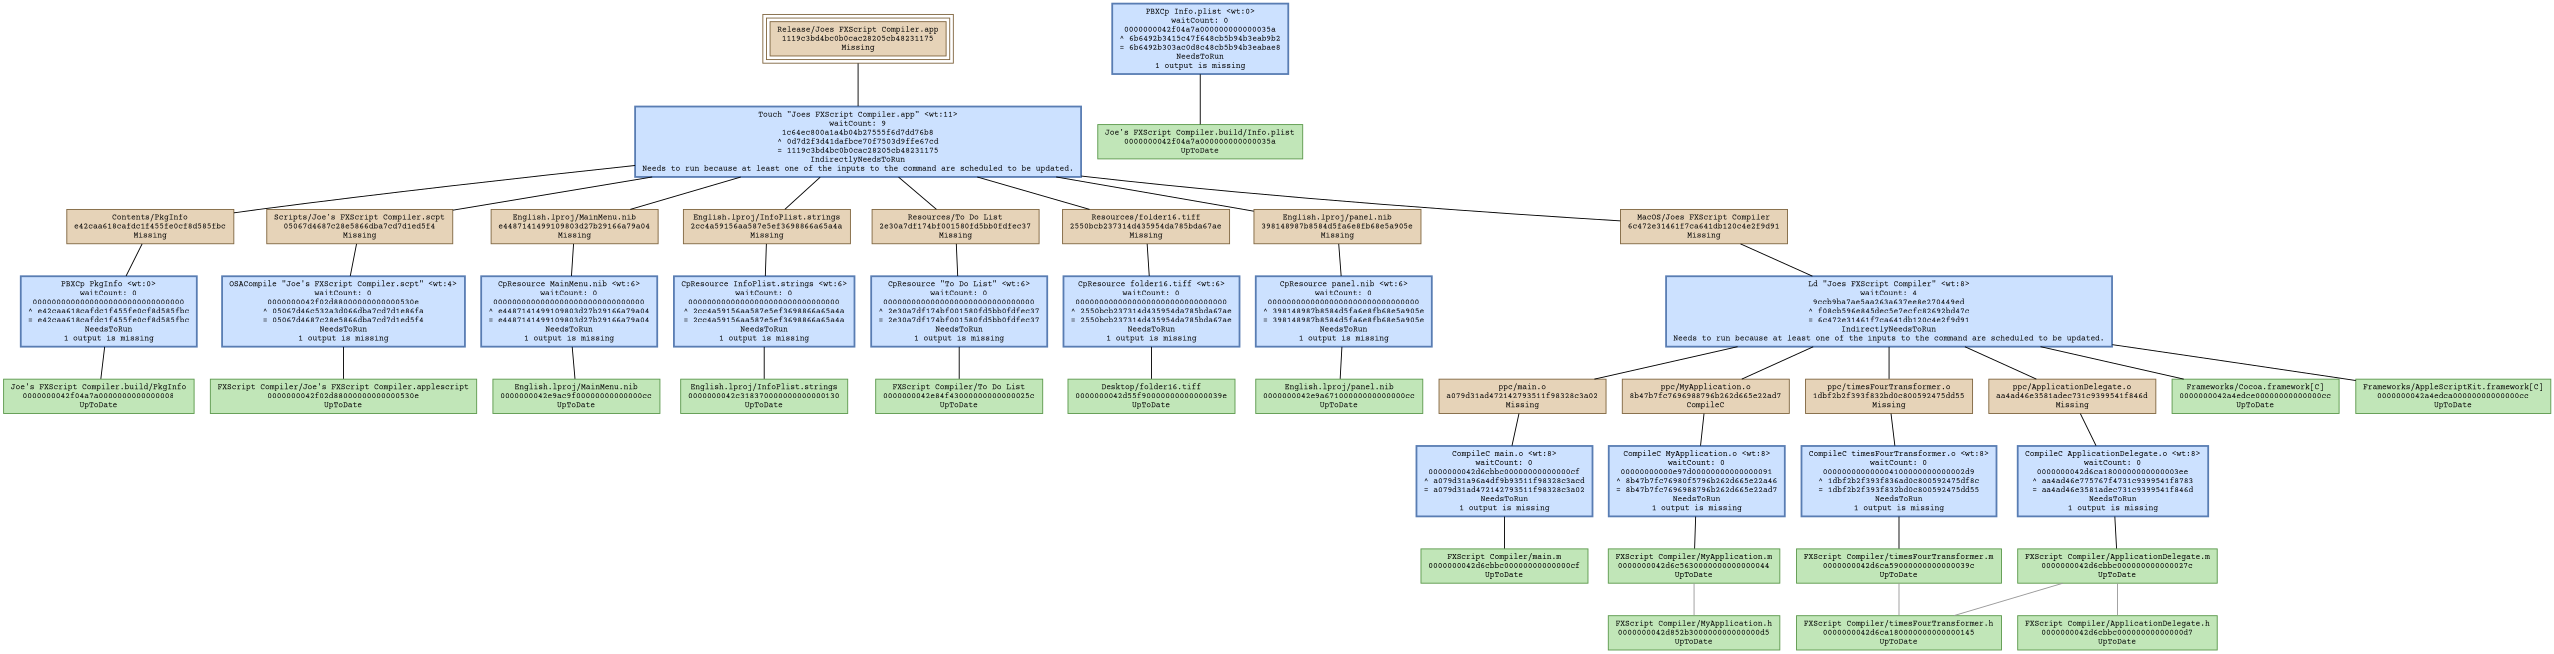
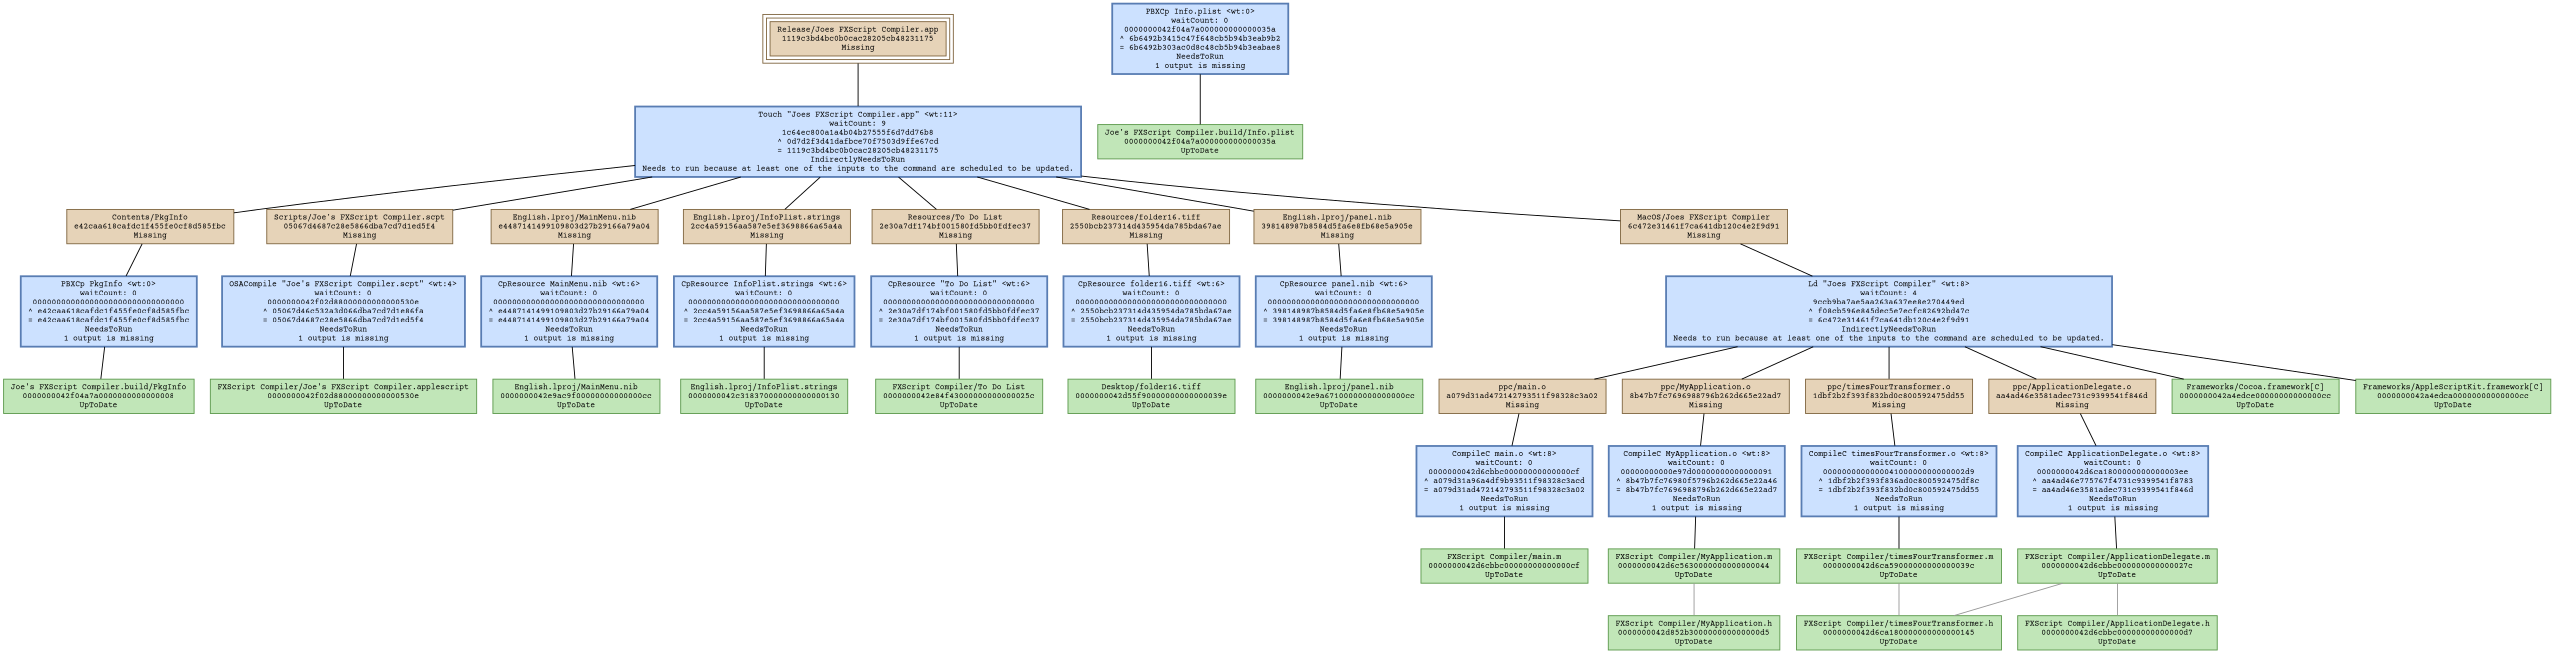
(1706, 396) -> (1706, 396)
